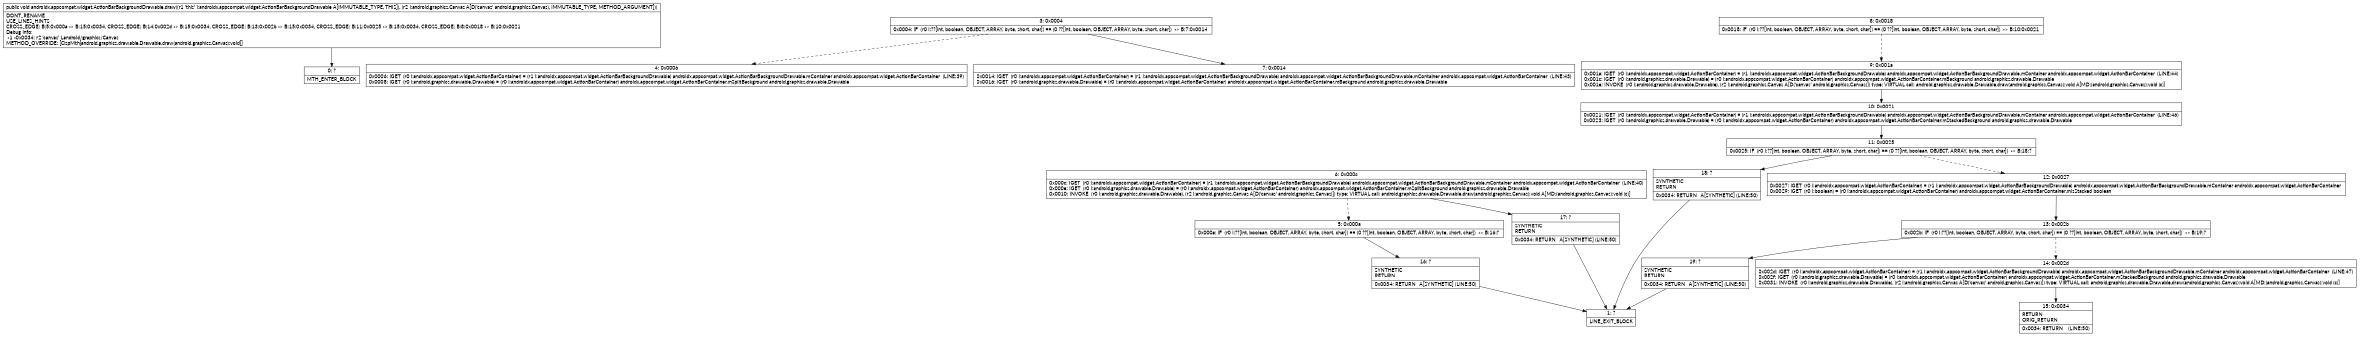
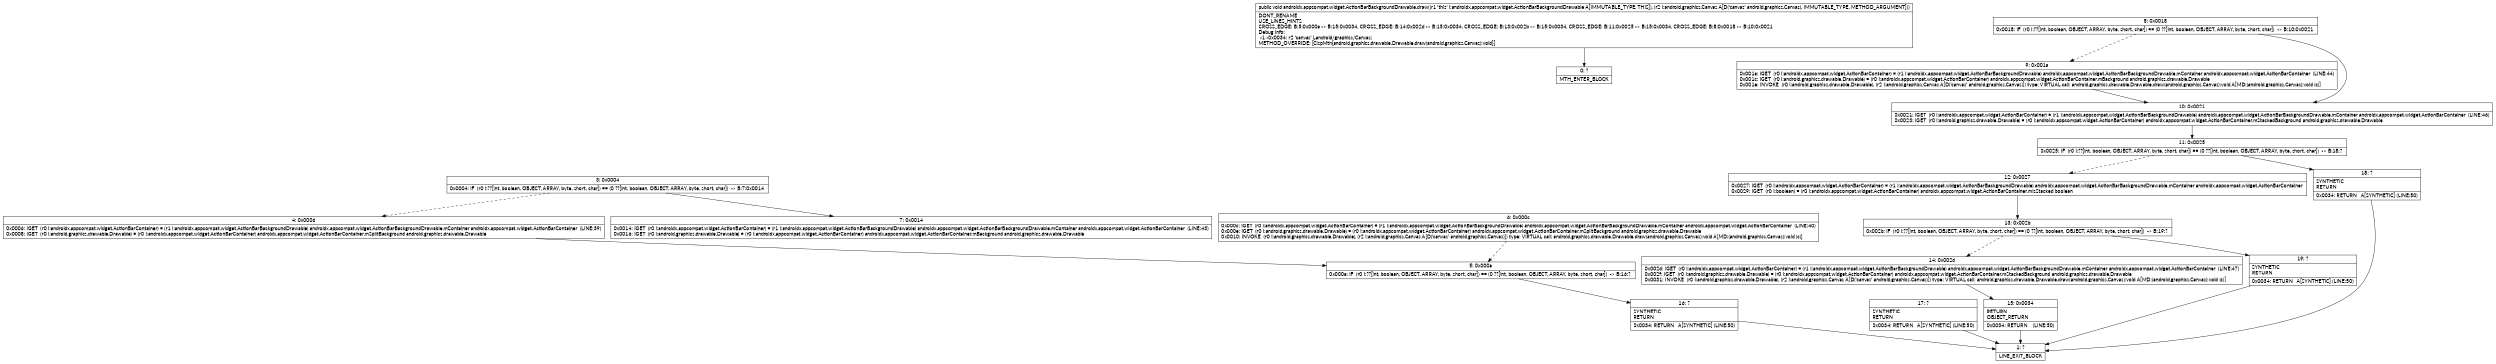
none -> (2329, 53)
(1469, 206) -> none
none -> (929, 253)
(2040, 320) -> (2008, 317)
none -> (2021, 335)
